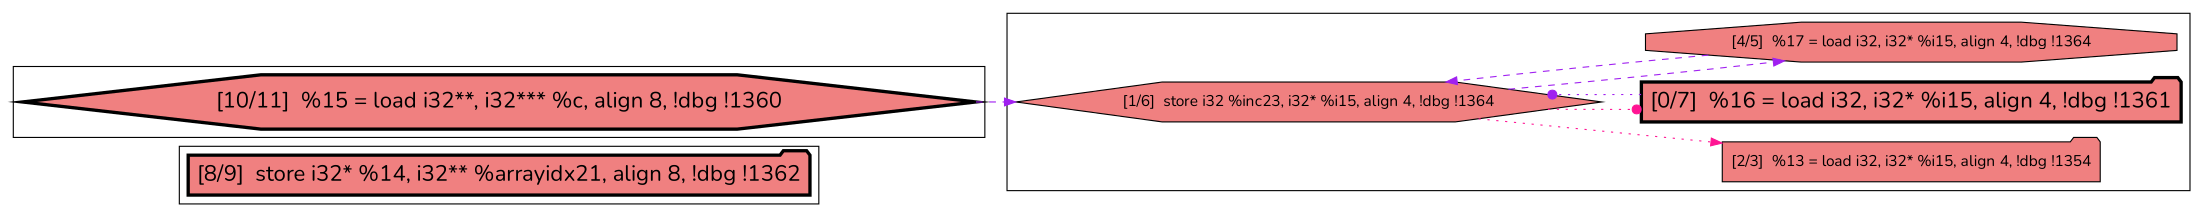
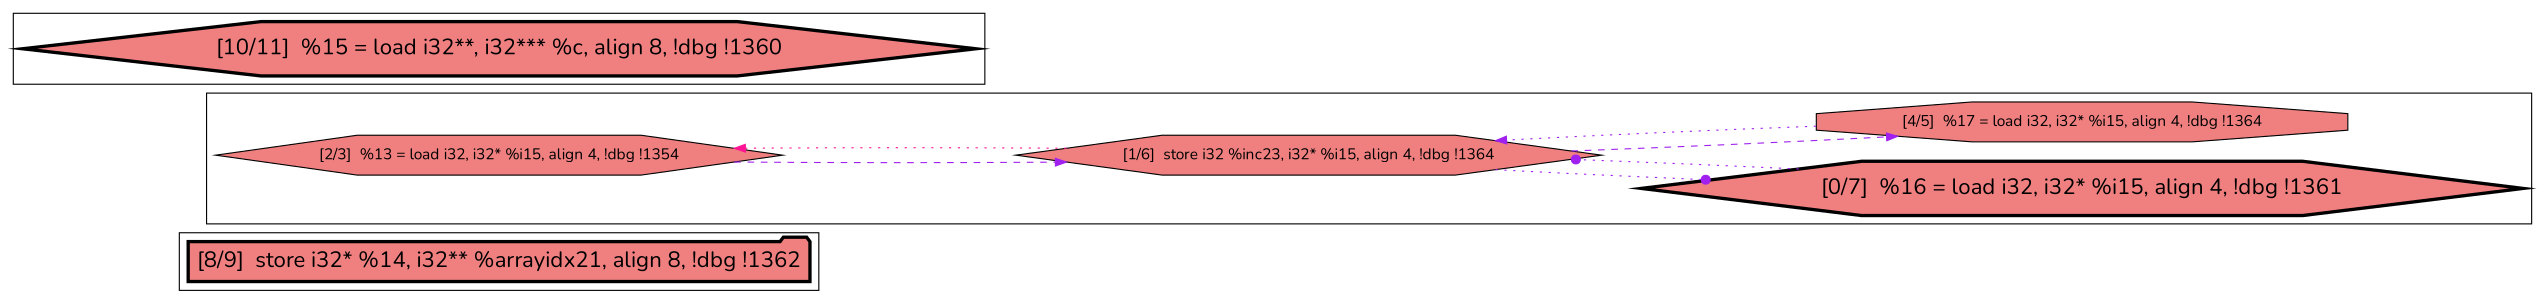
(1583, 67) -> (1661, 133)
(992, 102) -> (895, 163)
(1911, 102) -> (2082, 188)
(1590, 109) -> (1598, 175)
(1911, 162) -> (499, 155)
